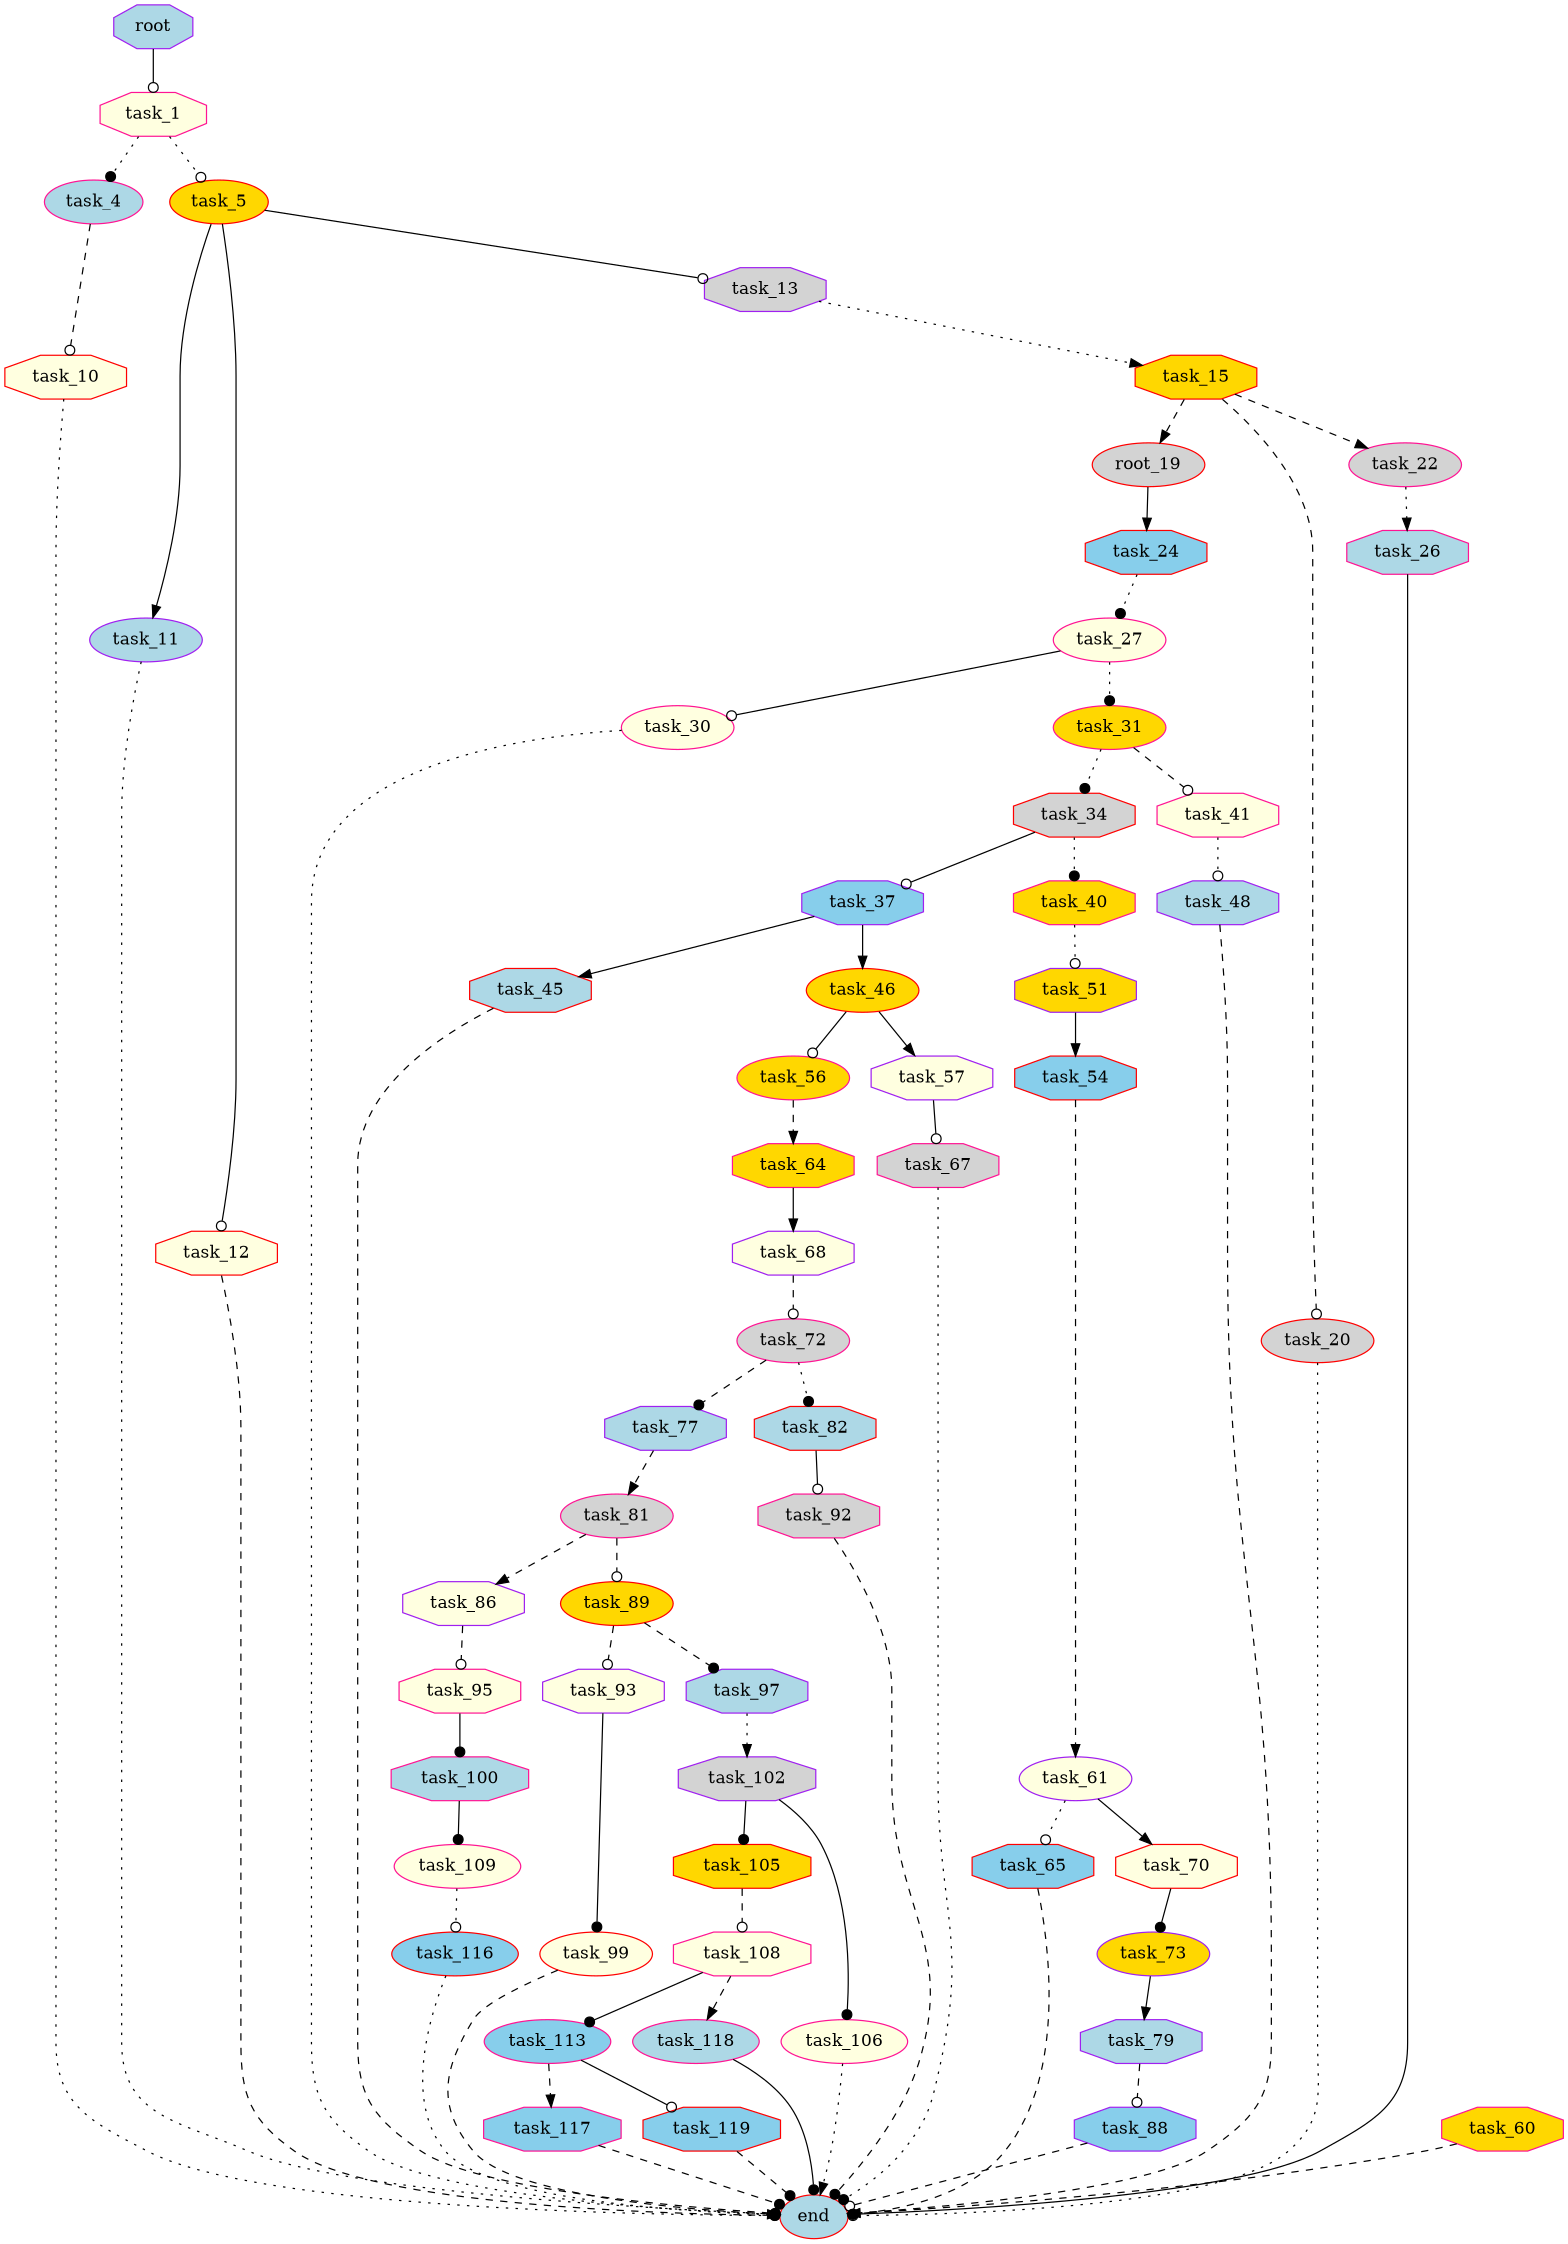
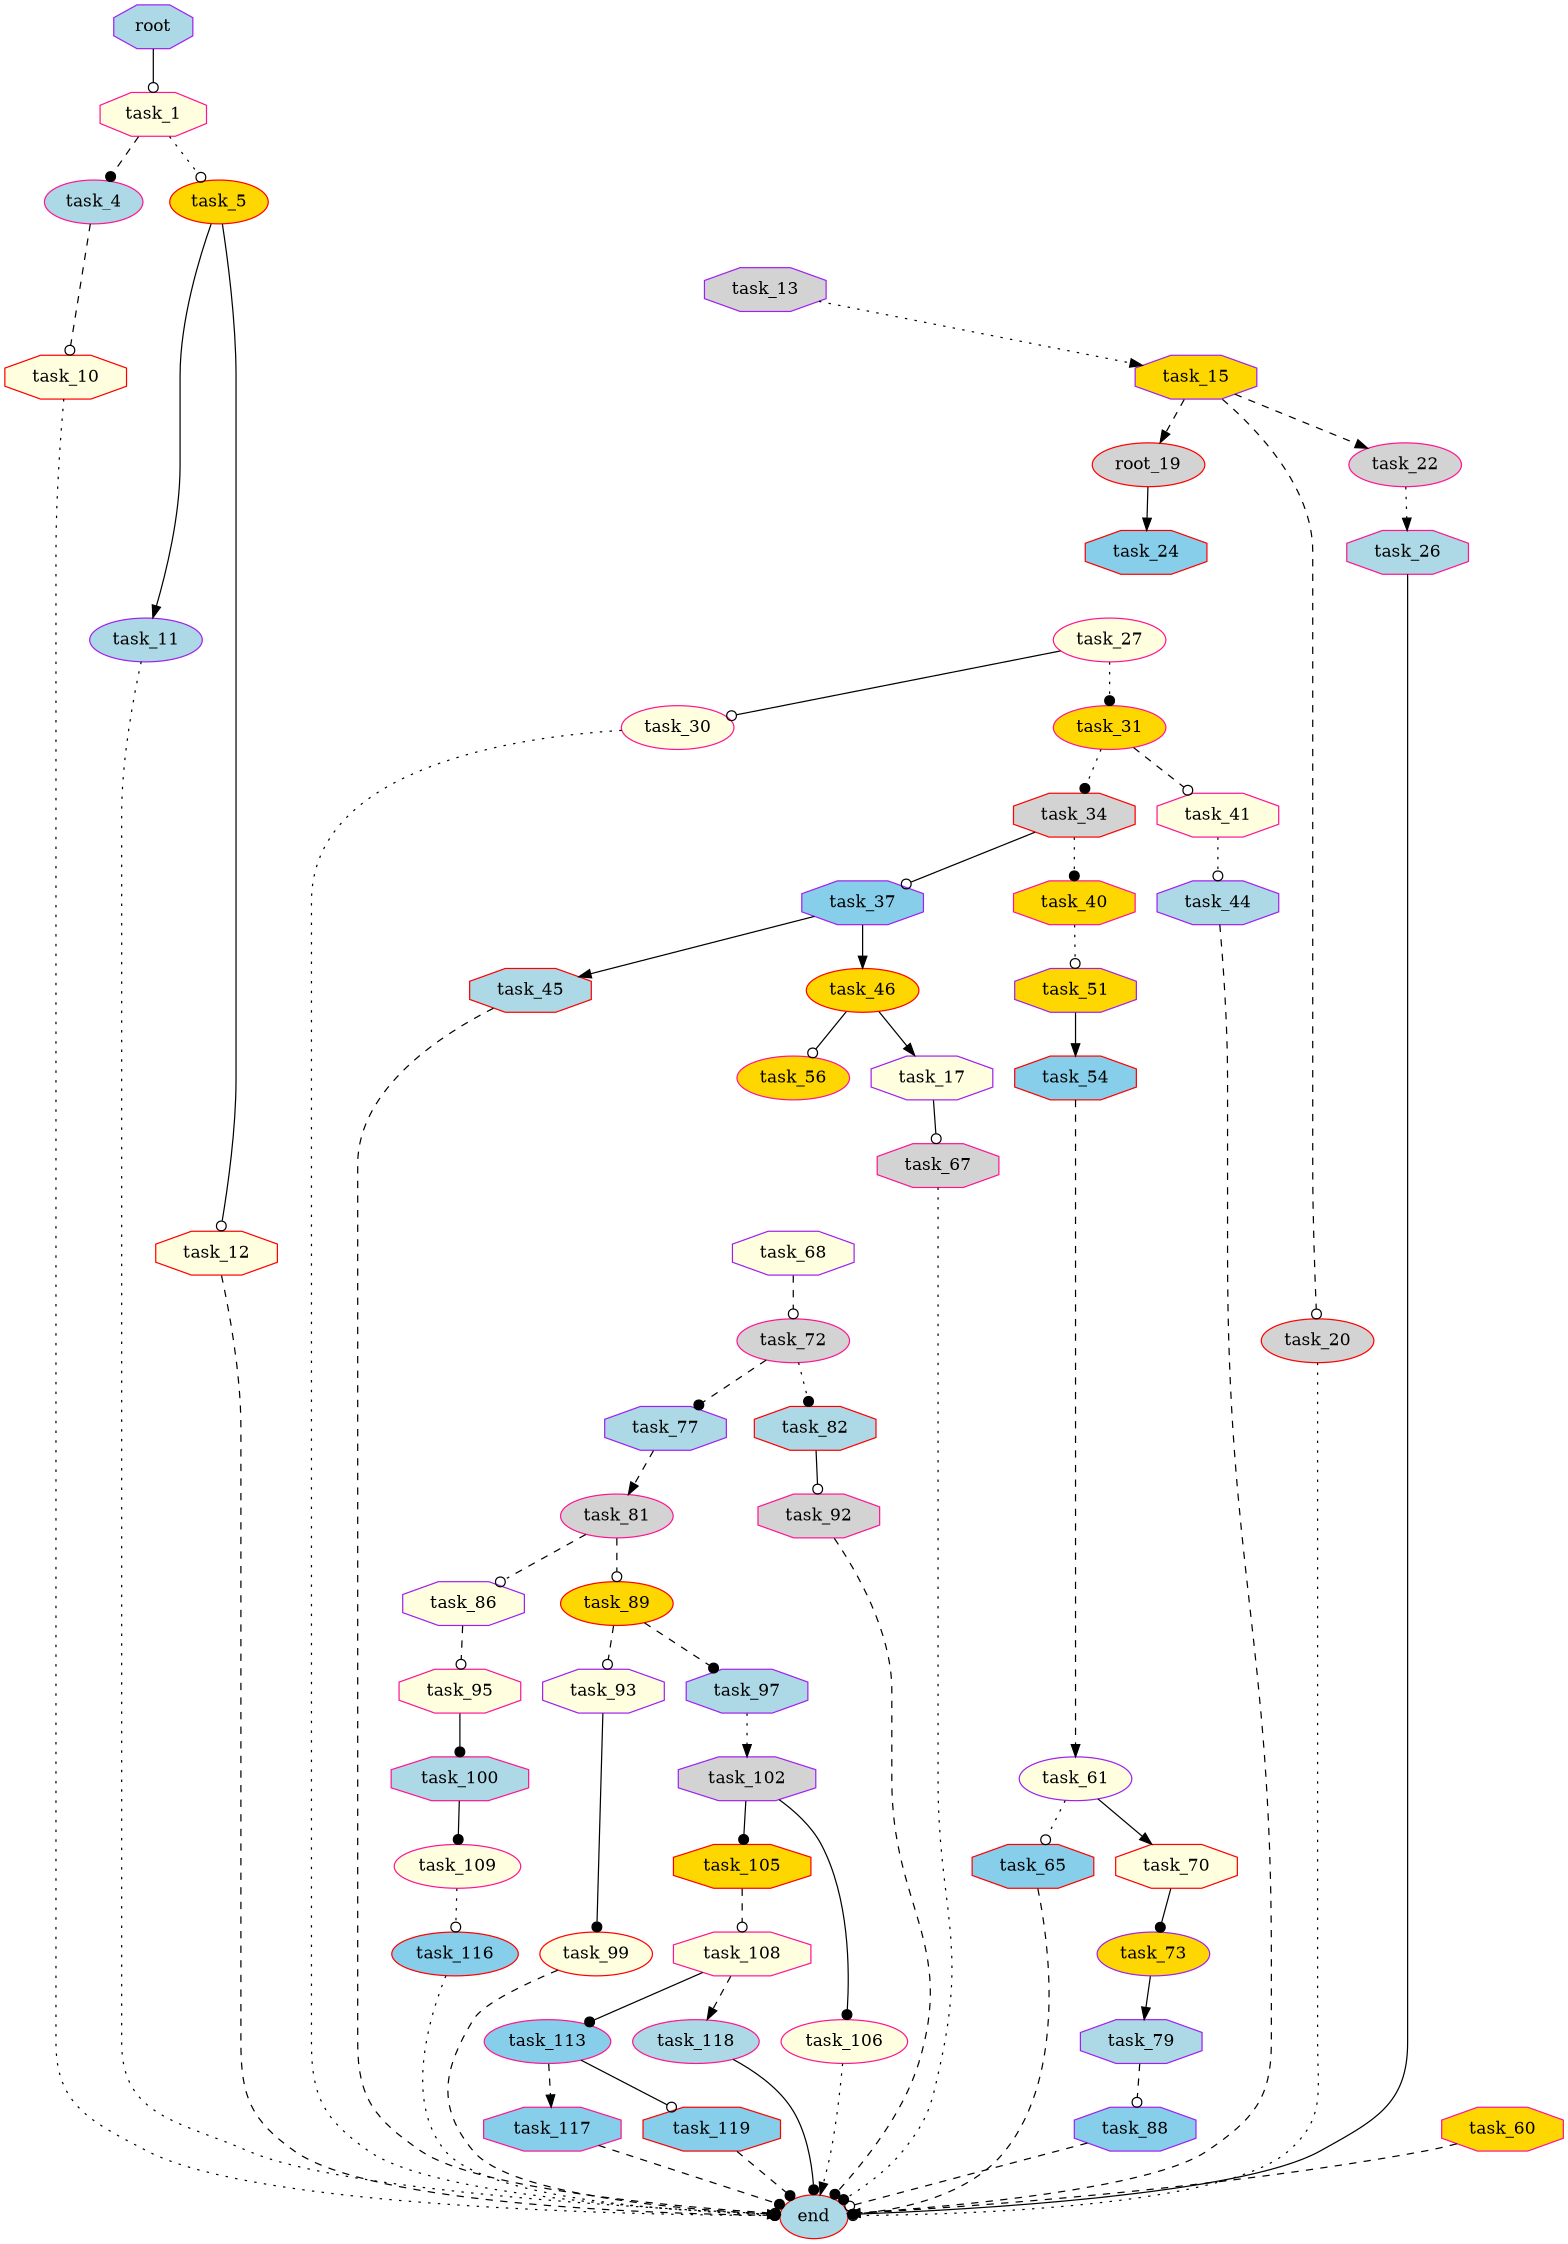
(126, 155) -> (126, 155)
(481, 244) -> none
(1196, 377) -> (1196, 377)
(1130, 592) -> none
(1218, 903) -> (1218, 903)
(932, 1078) -> (932, 1078)
(793, 1166) -> none
(546, 1556) -> (546, 1556)
